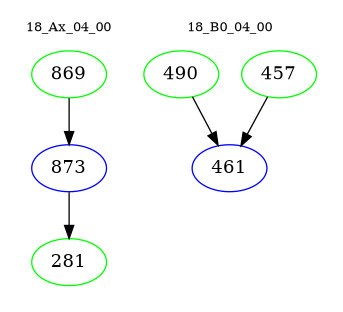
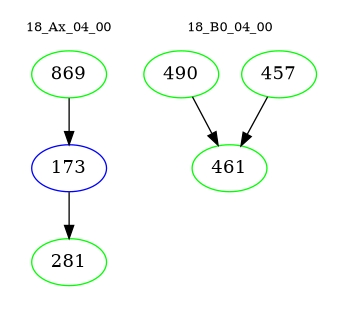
(69, 168) -> (69, 168)
(230, 168) -> (230, 168)
